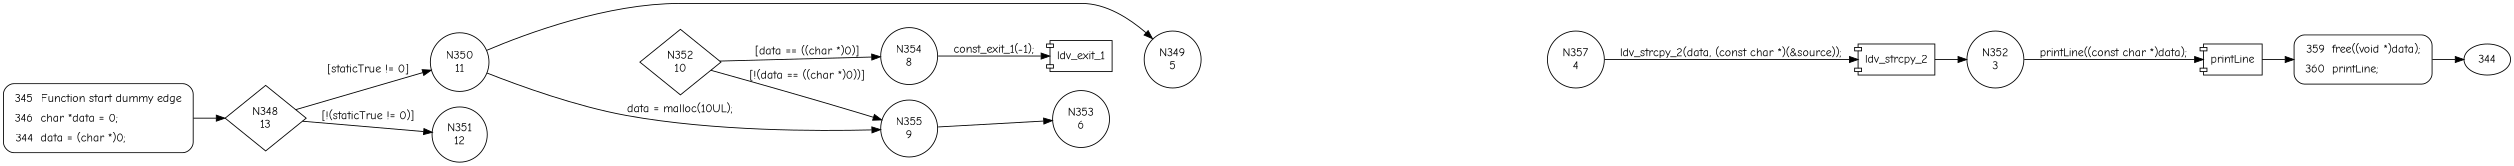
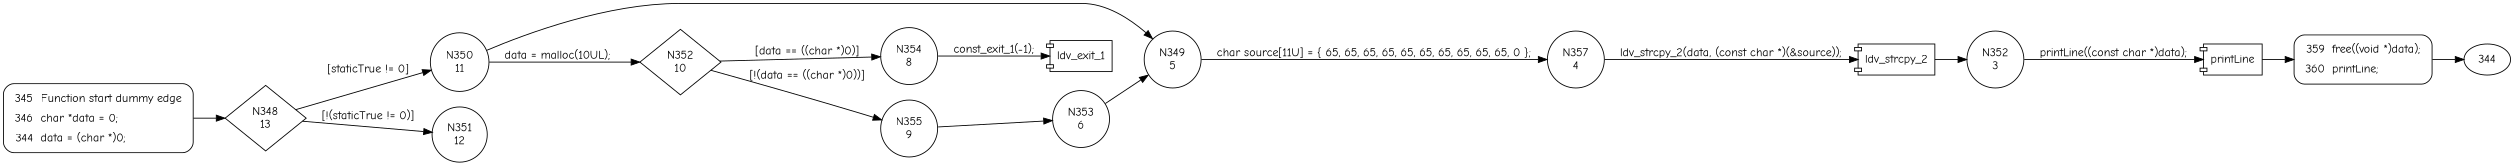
none -> (1370, 60)
none -> (1123, 92)
(676, 123) -> (560, 62)
